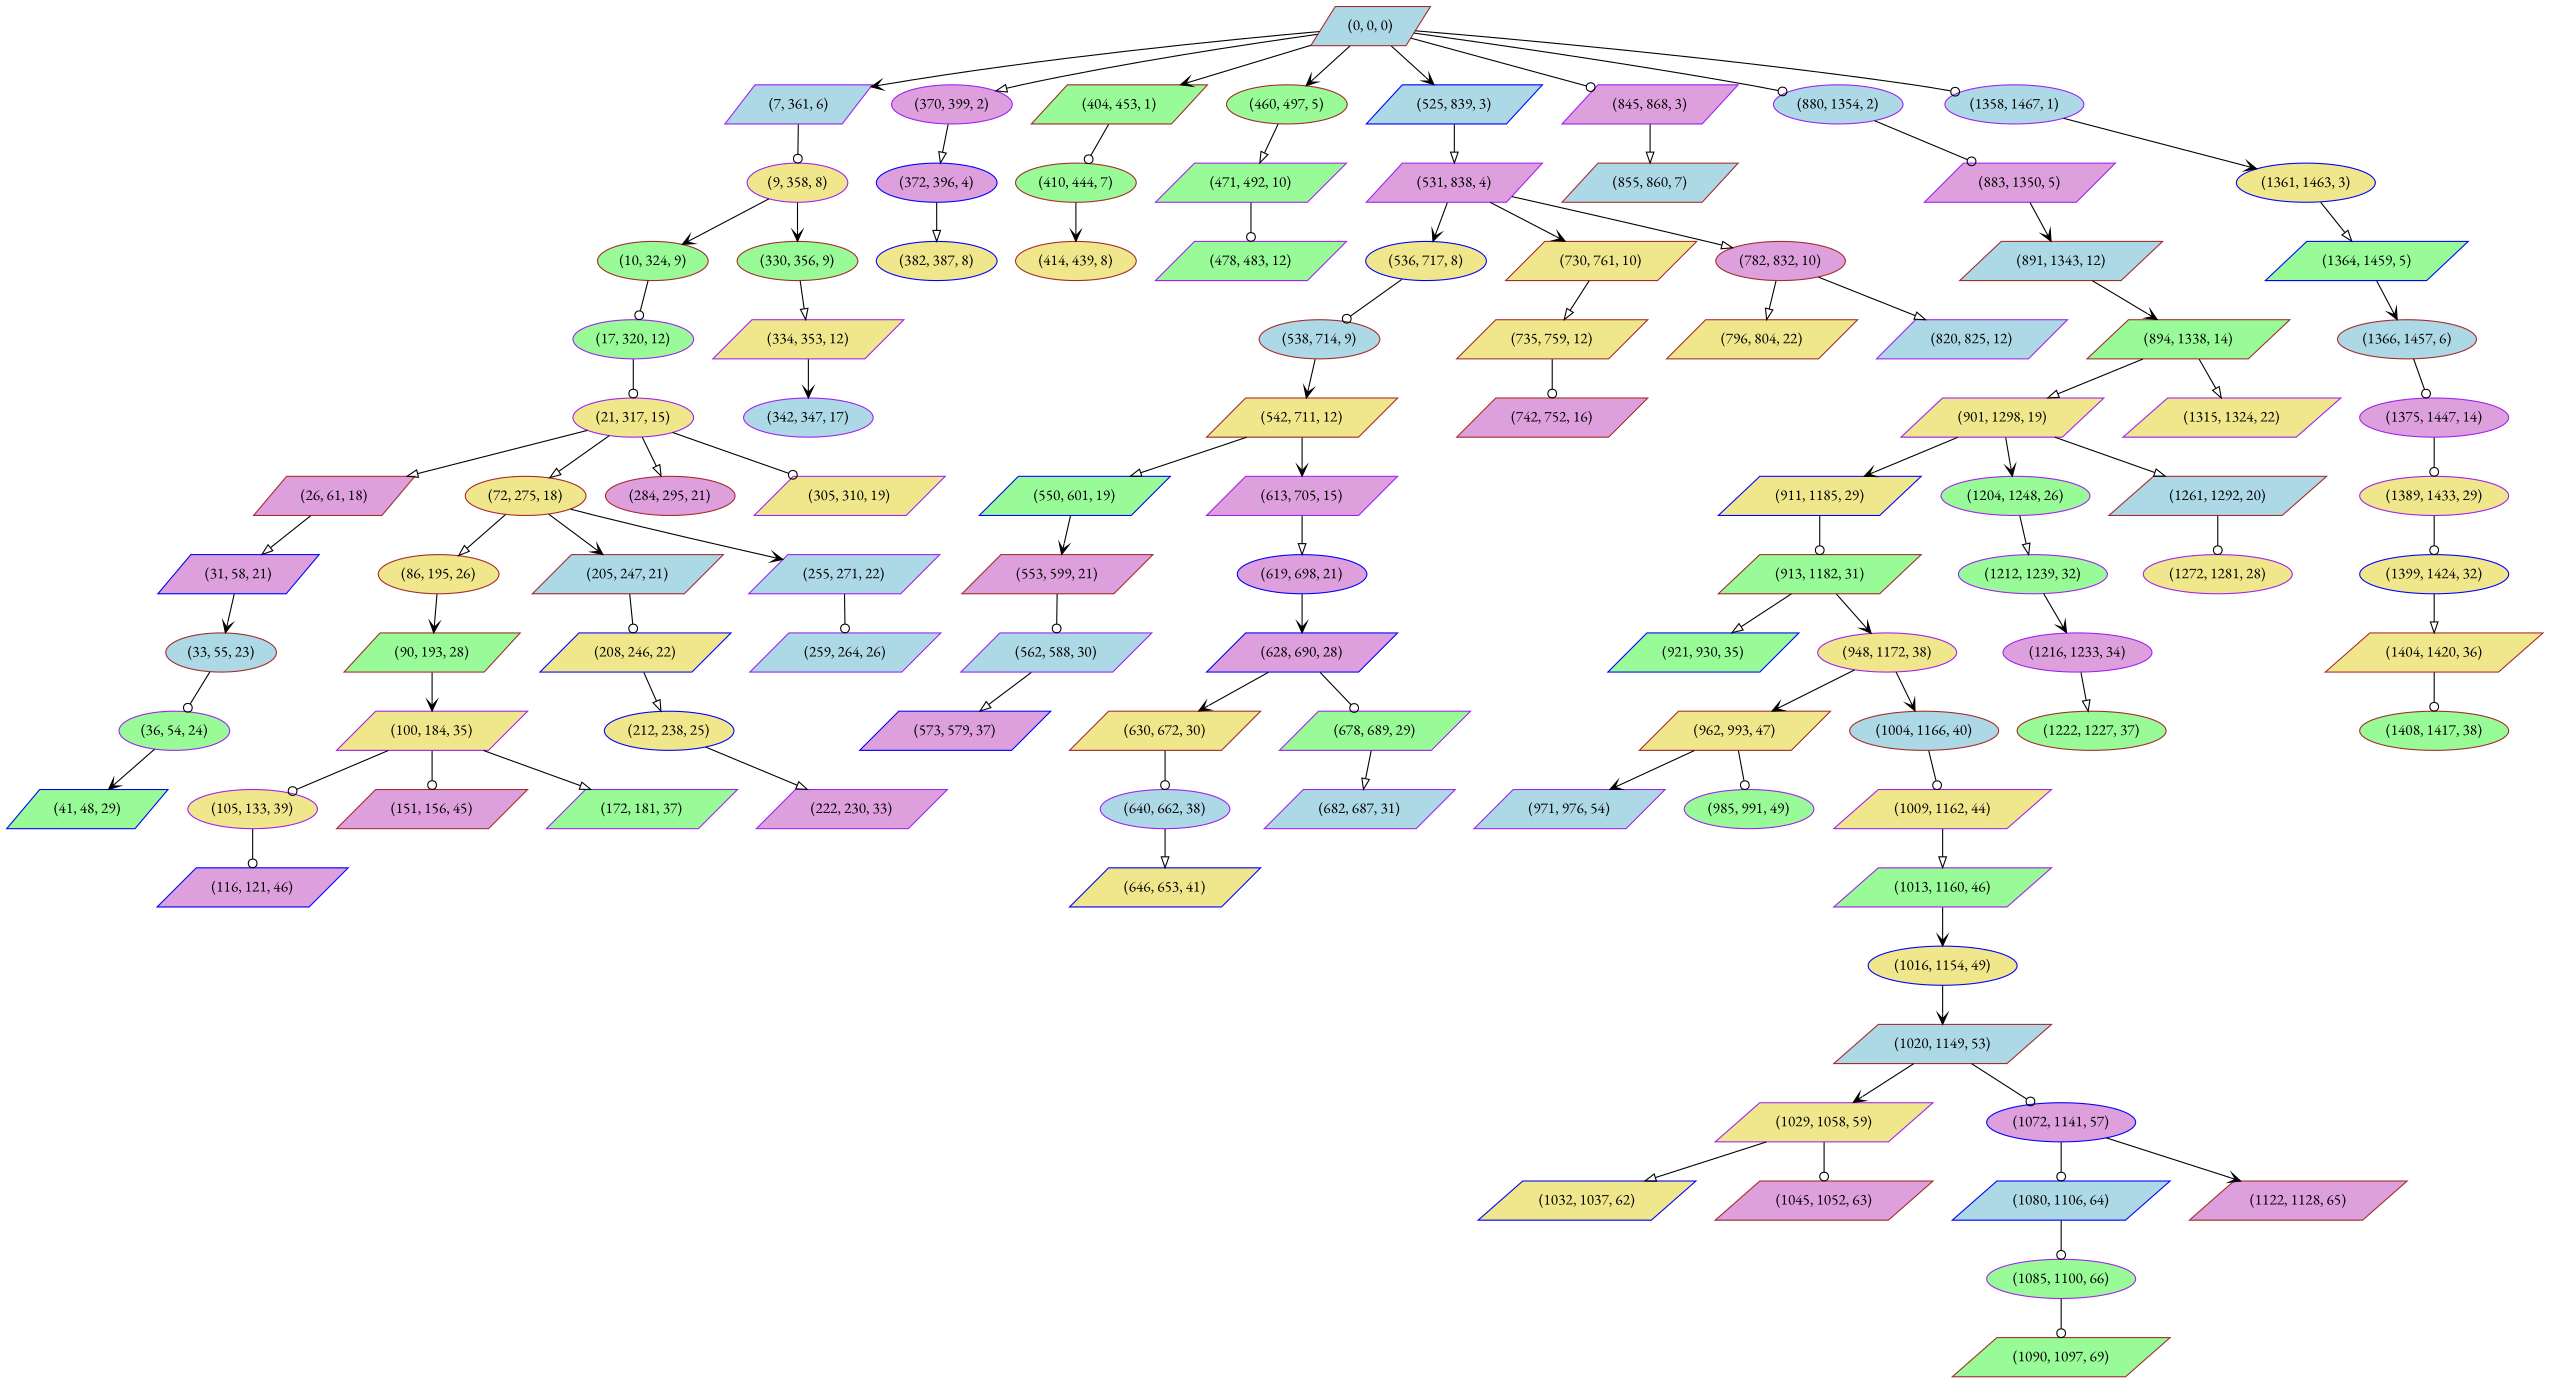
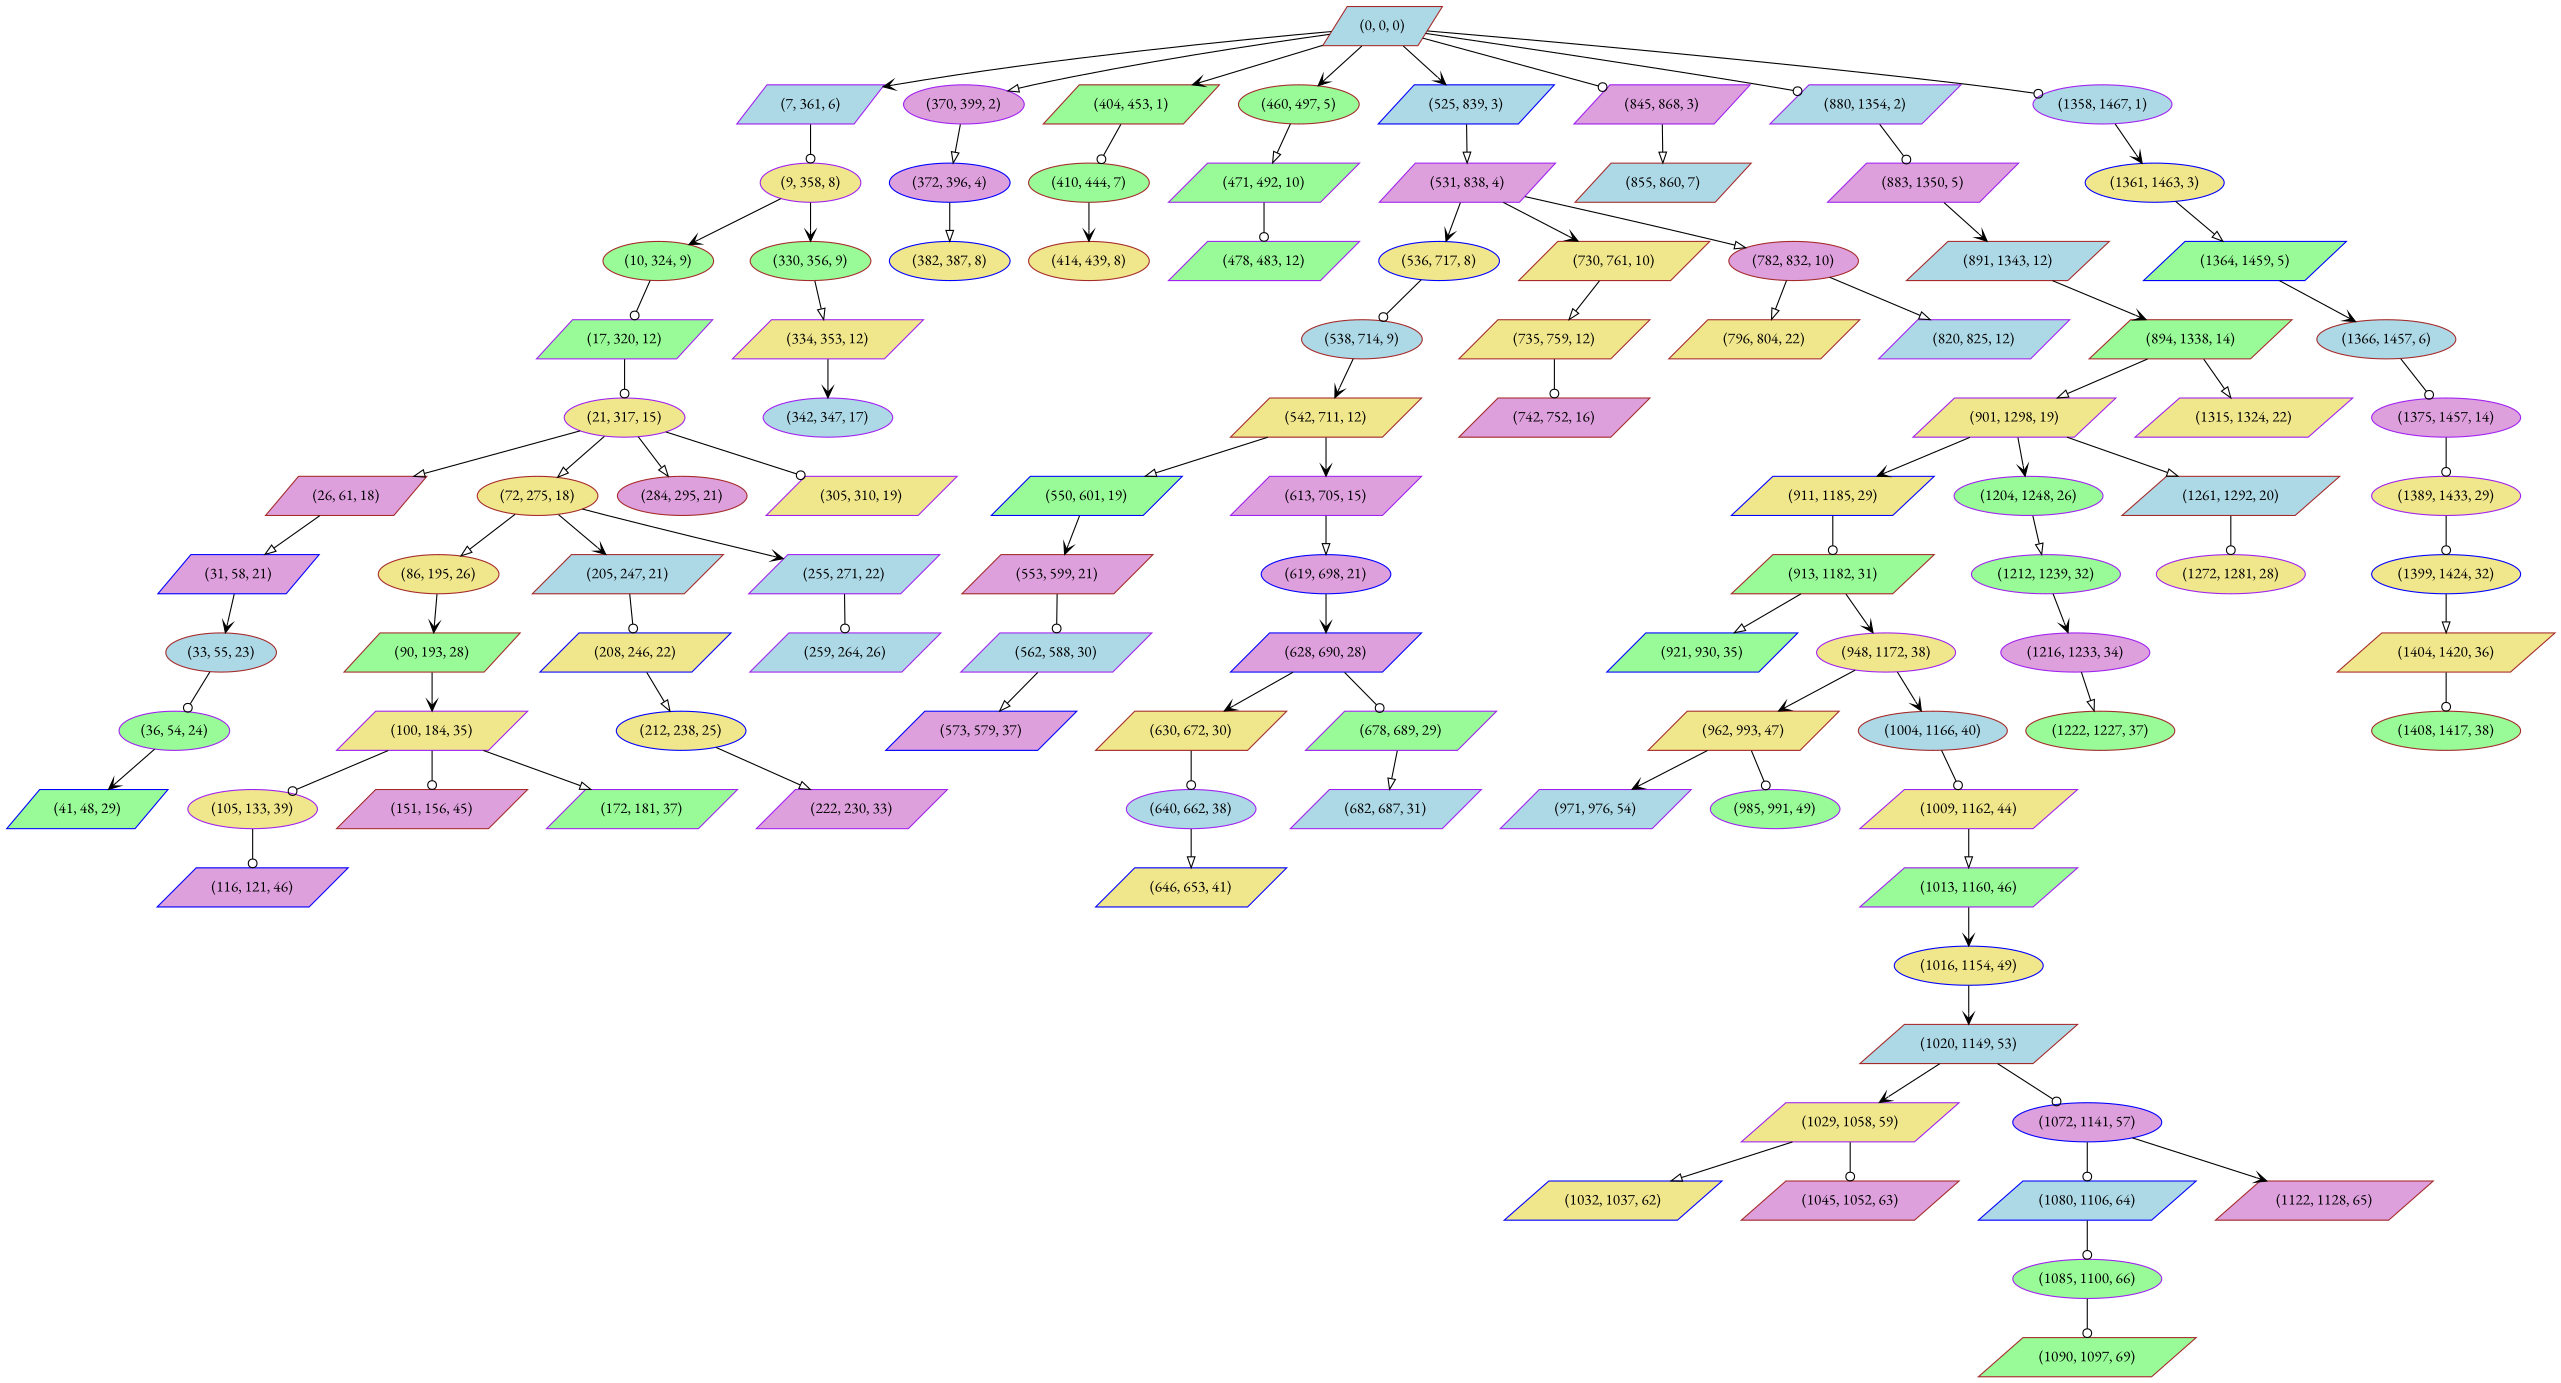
(1838, 104) -> (1865, 104)
(633, 339) -> (625, 339)
(2434, 418) -> (2446, 418)
